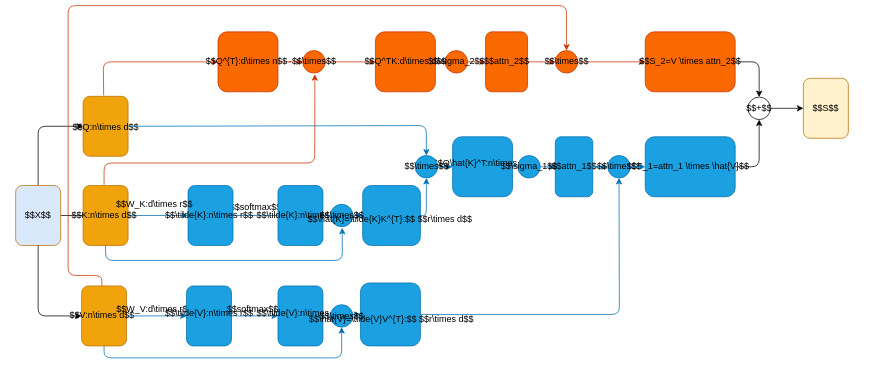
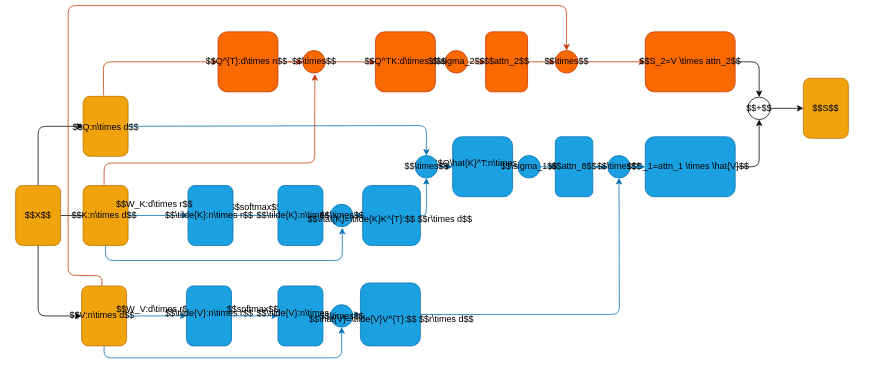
(826, 108) -> (826, 108)
(575, 166) -> (575, 166)
(38, 216) -> (38, 216)
